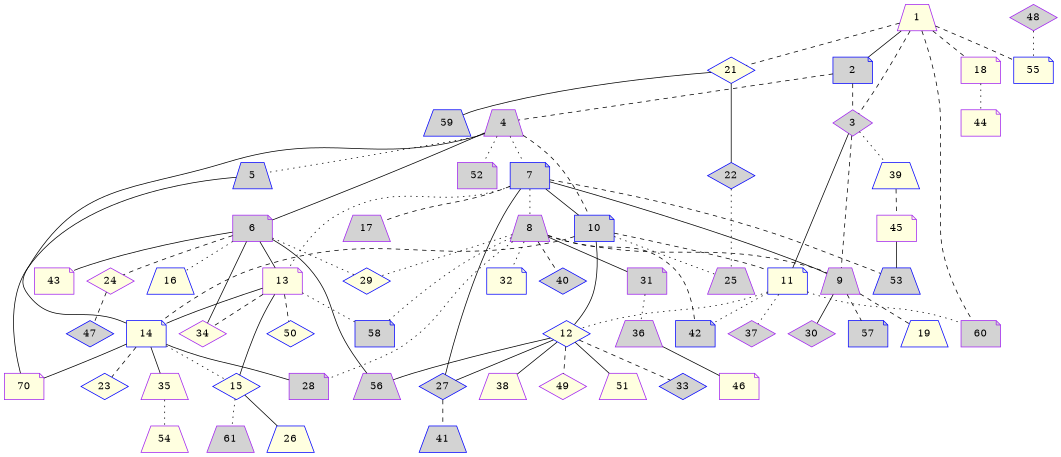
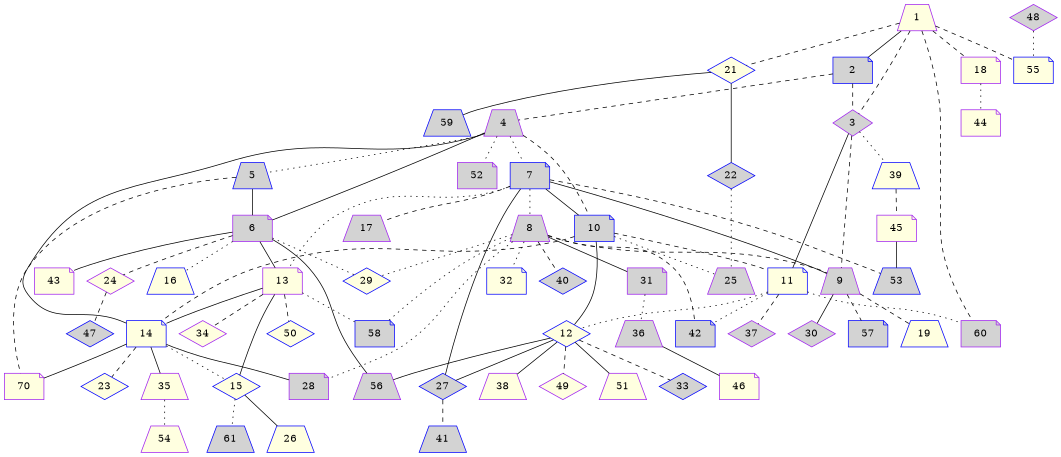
(73, 225) -> (73, 225)
(225, 286) -> (253, 202)
(768, 309) -> (768, 309)
(231, 439) -> (231, 439)
